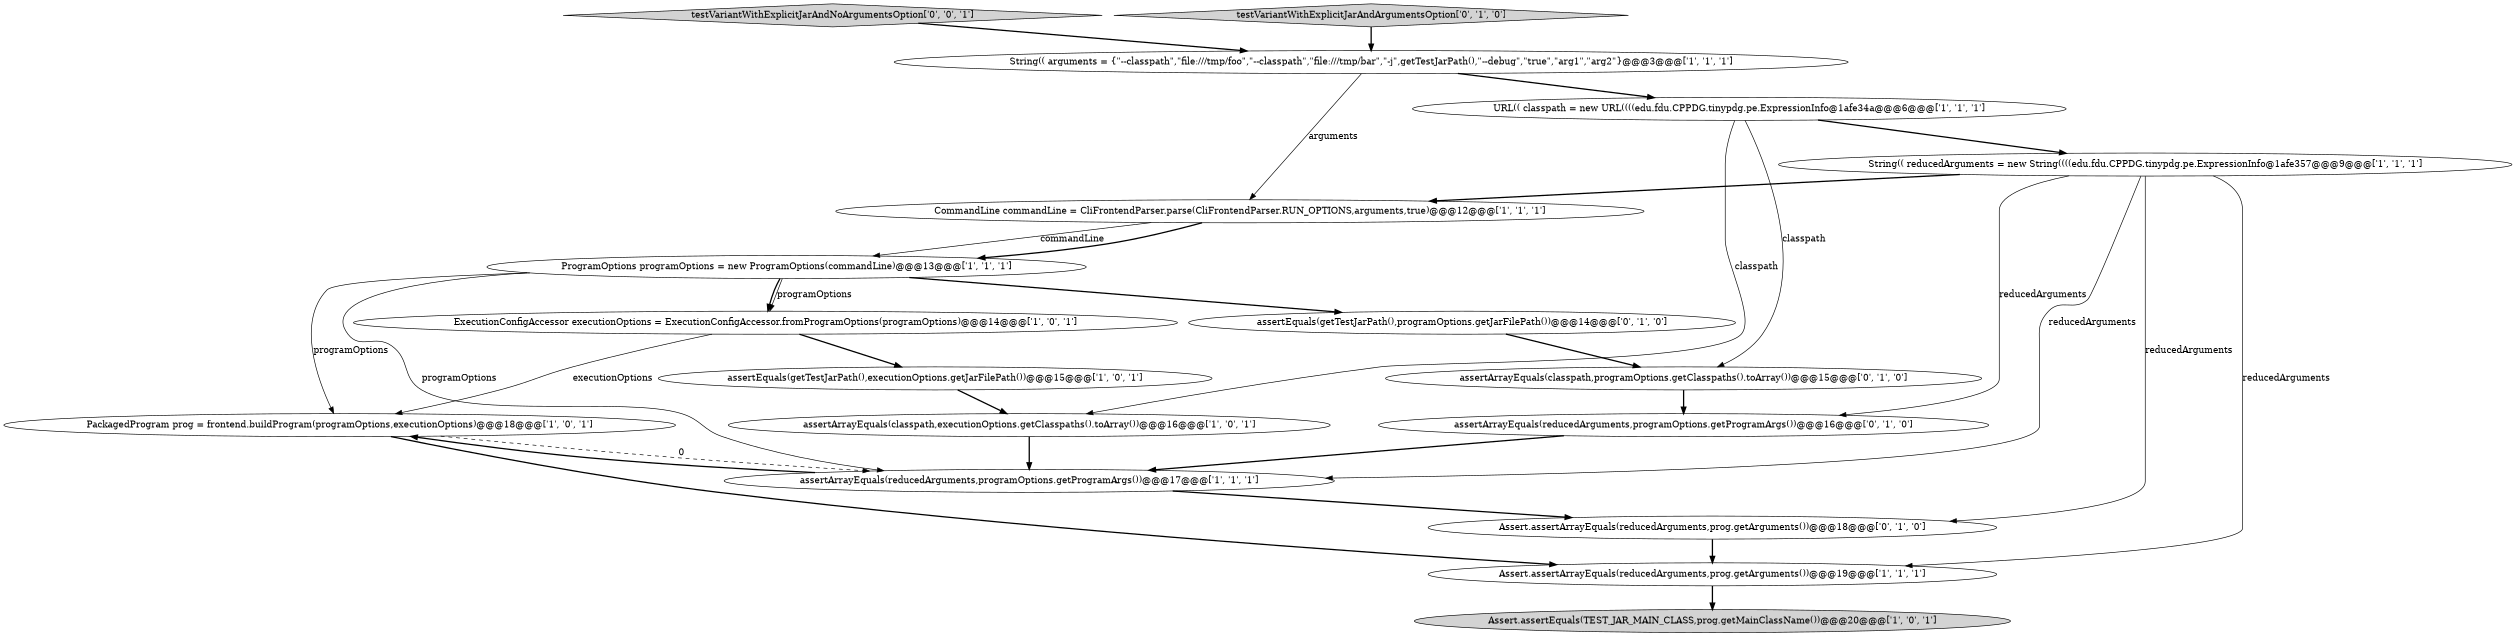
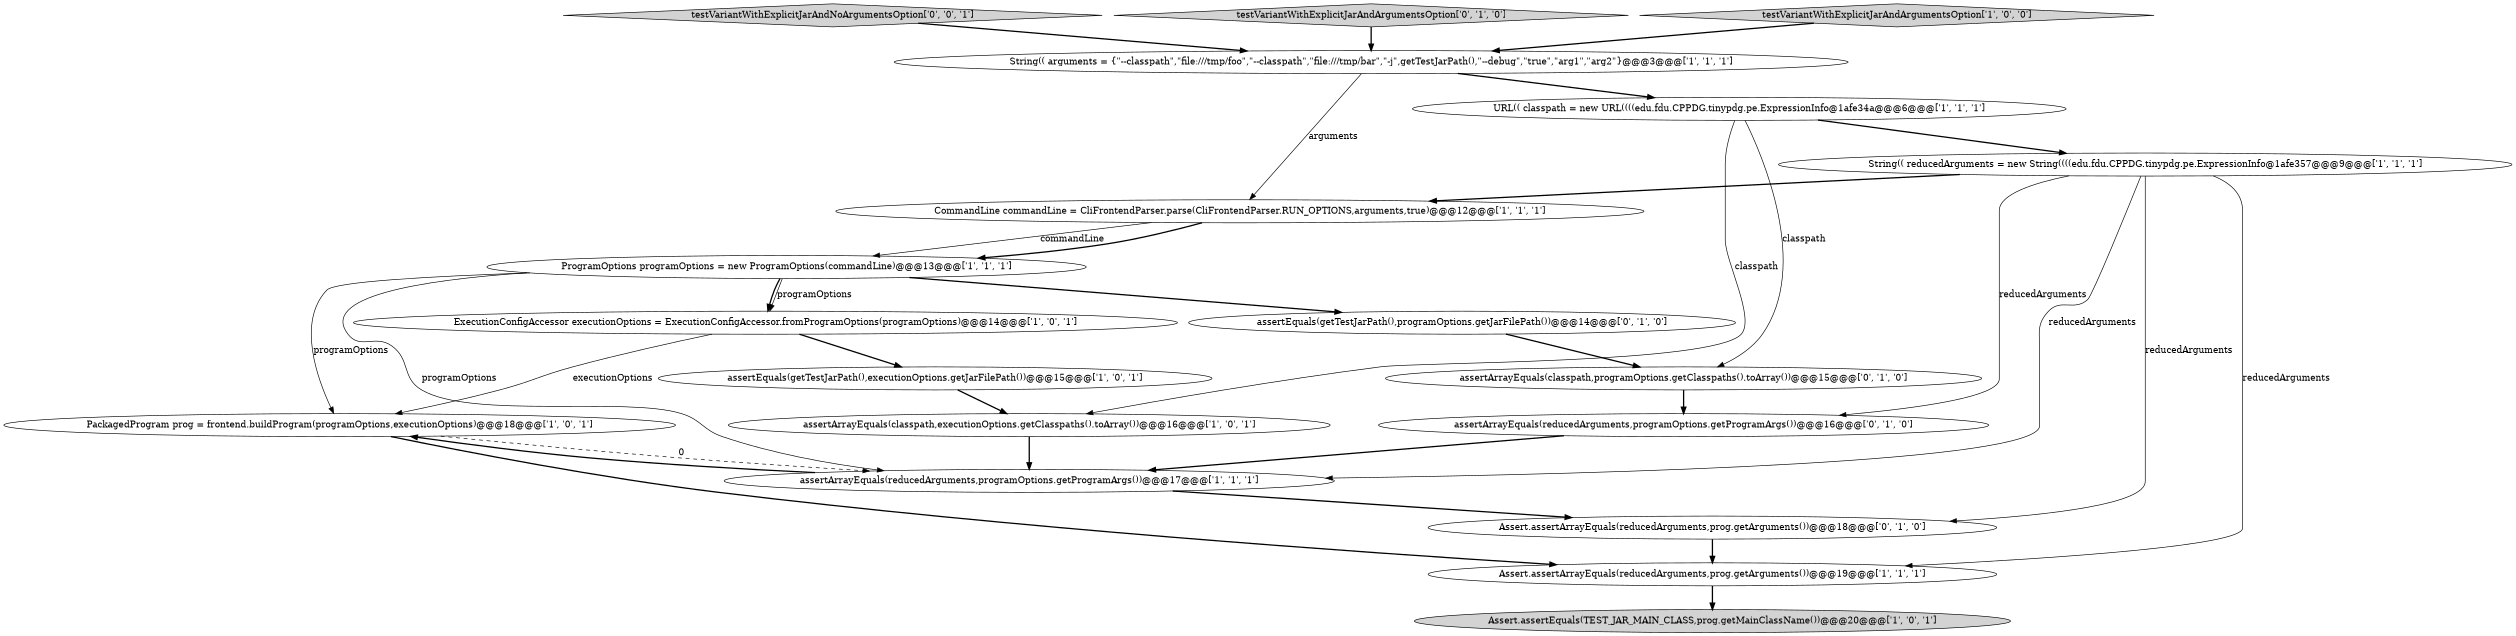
none -> (1897, 15)
